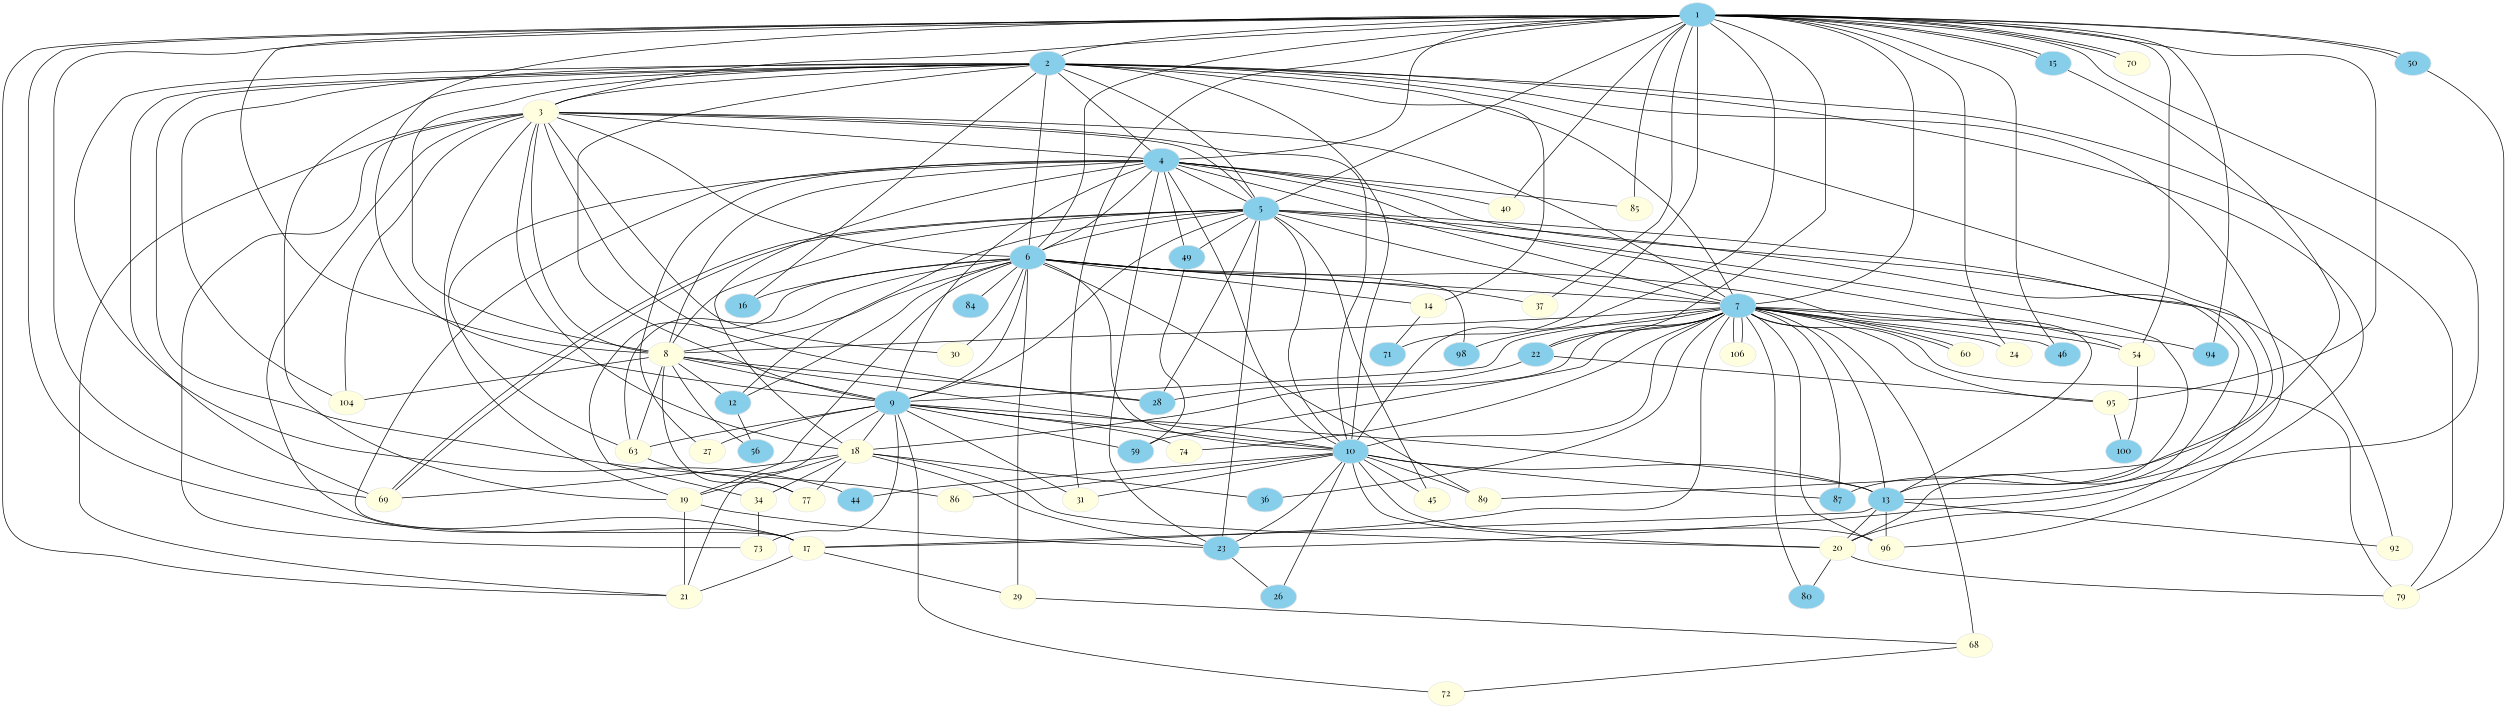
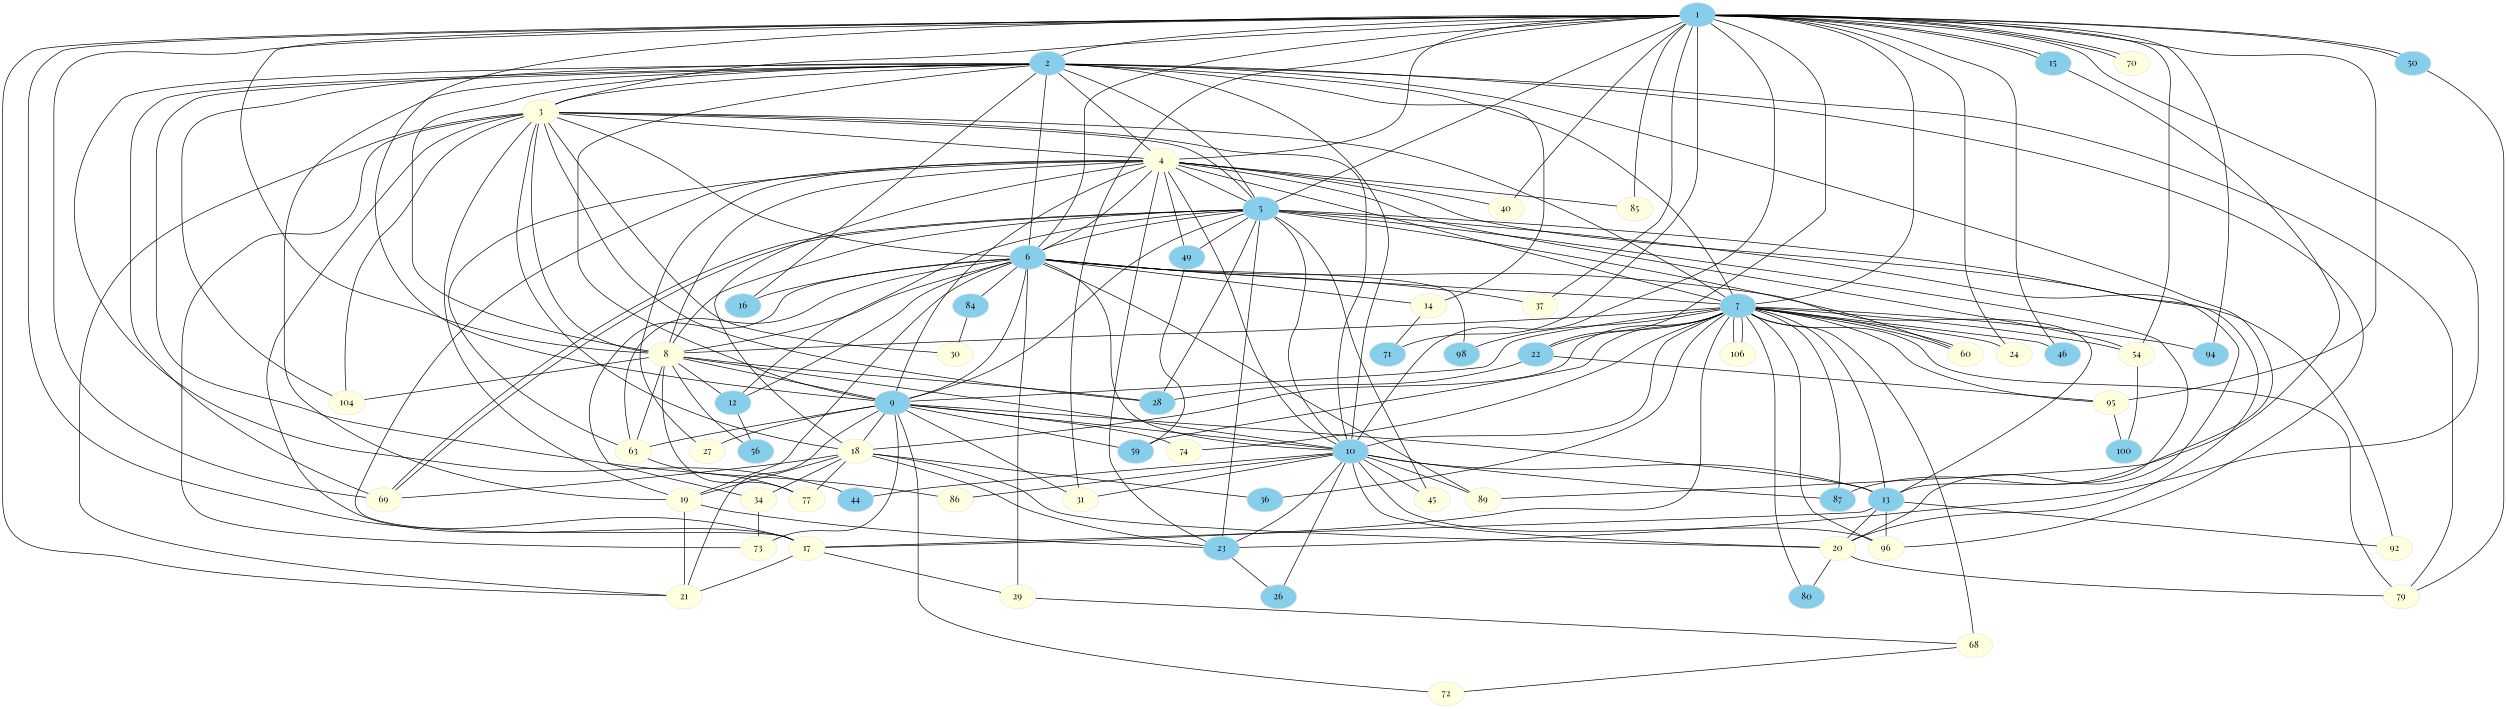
(1944, 124) -> none
(1161, 160) -> (1161, 160)
(1497, 267) -> (1618, 265)
(1000, 311) -> (963, 330)
